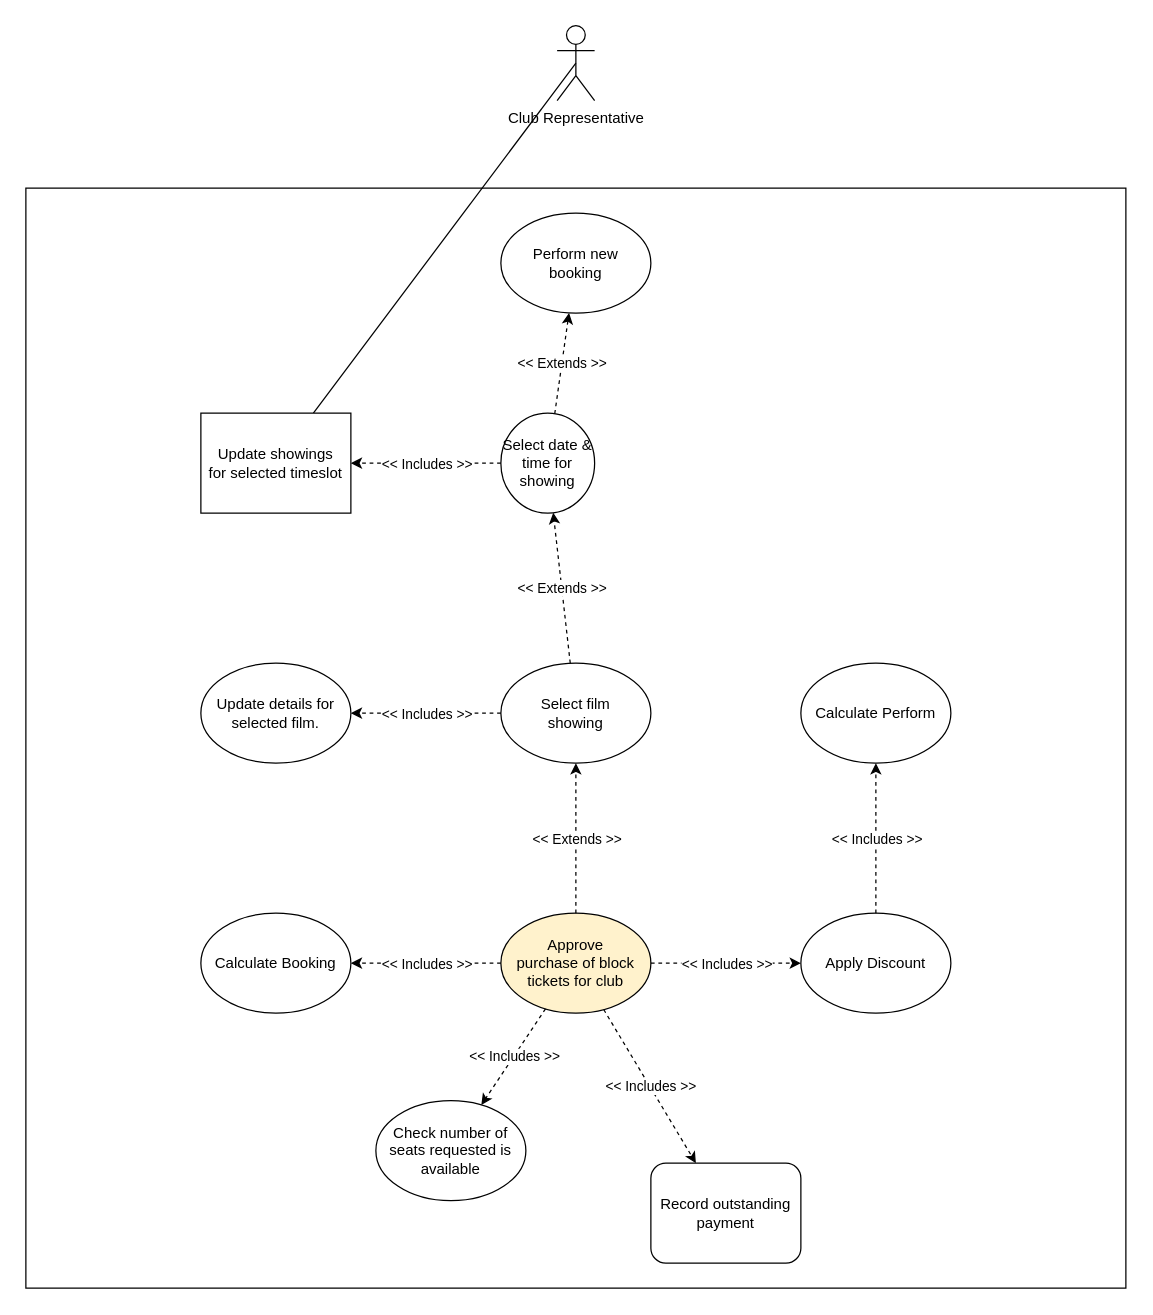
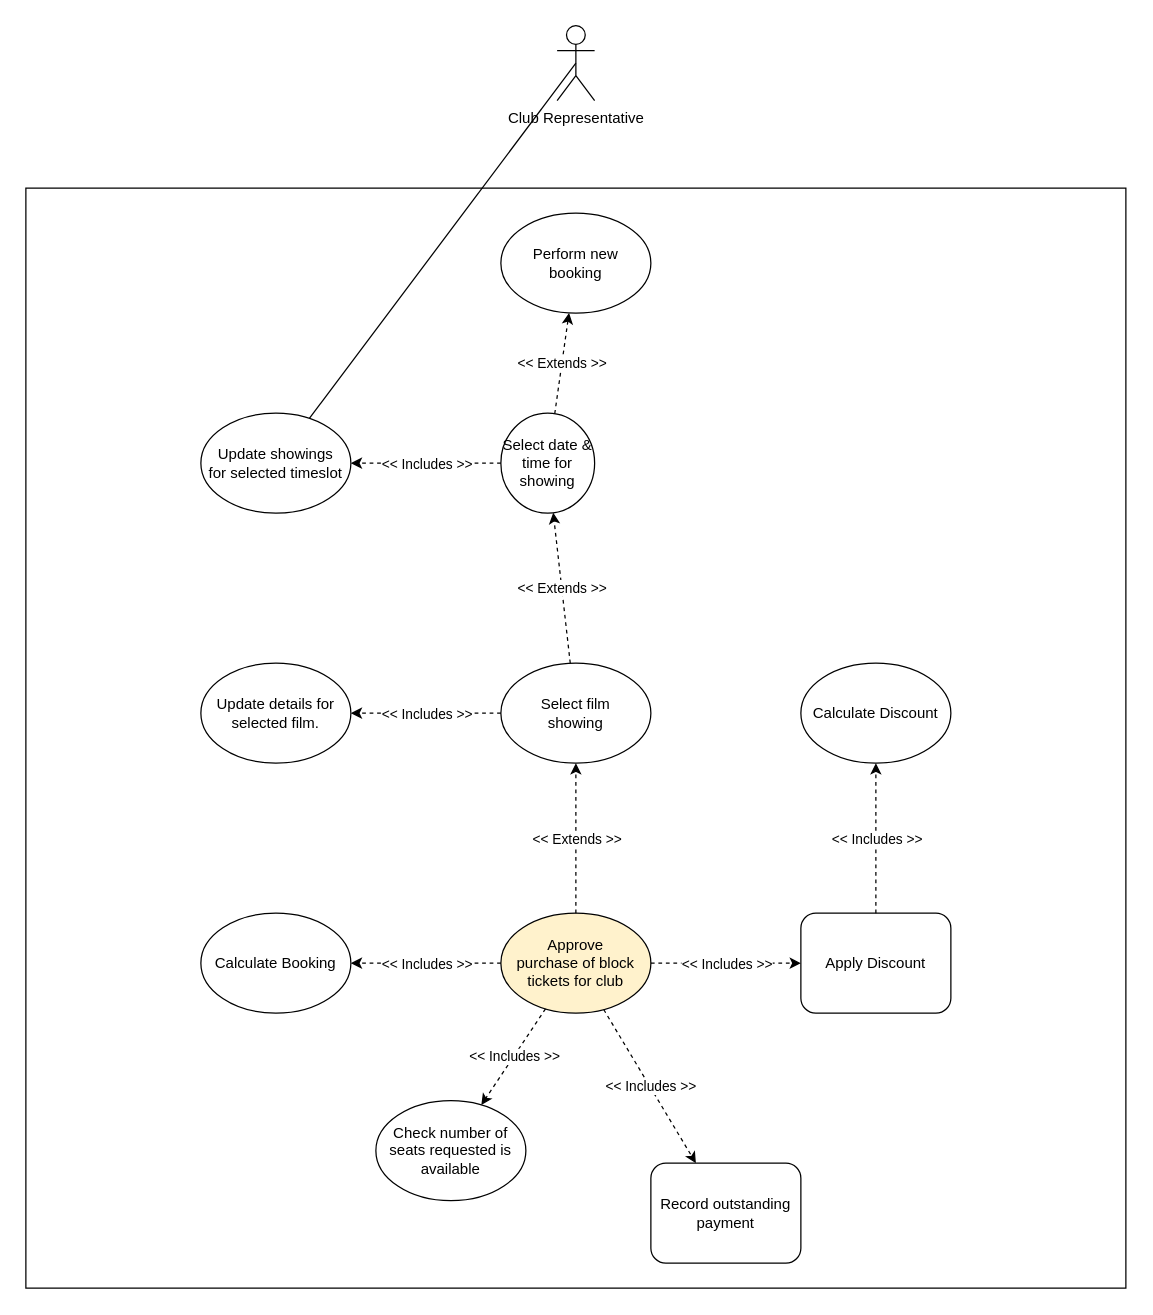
(276, 463) -> (276, 463)
(876, 713) -> (876, 713)
(876, 963) -> (876, 963)
